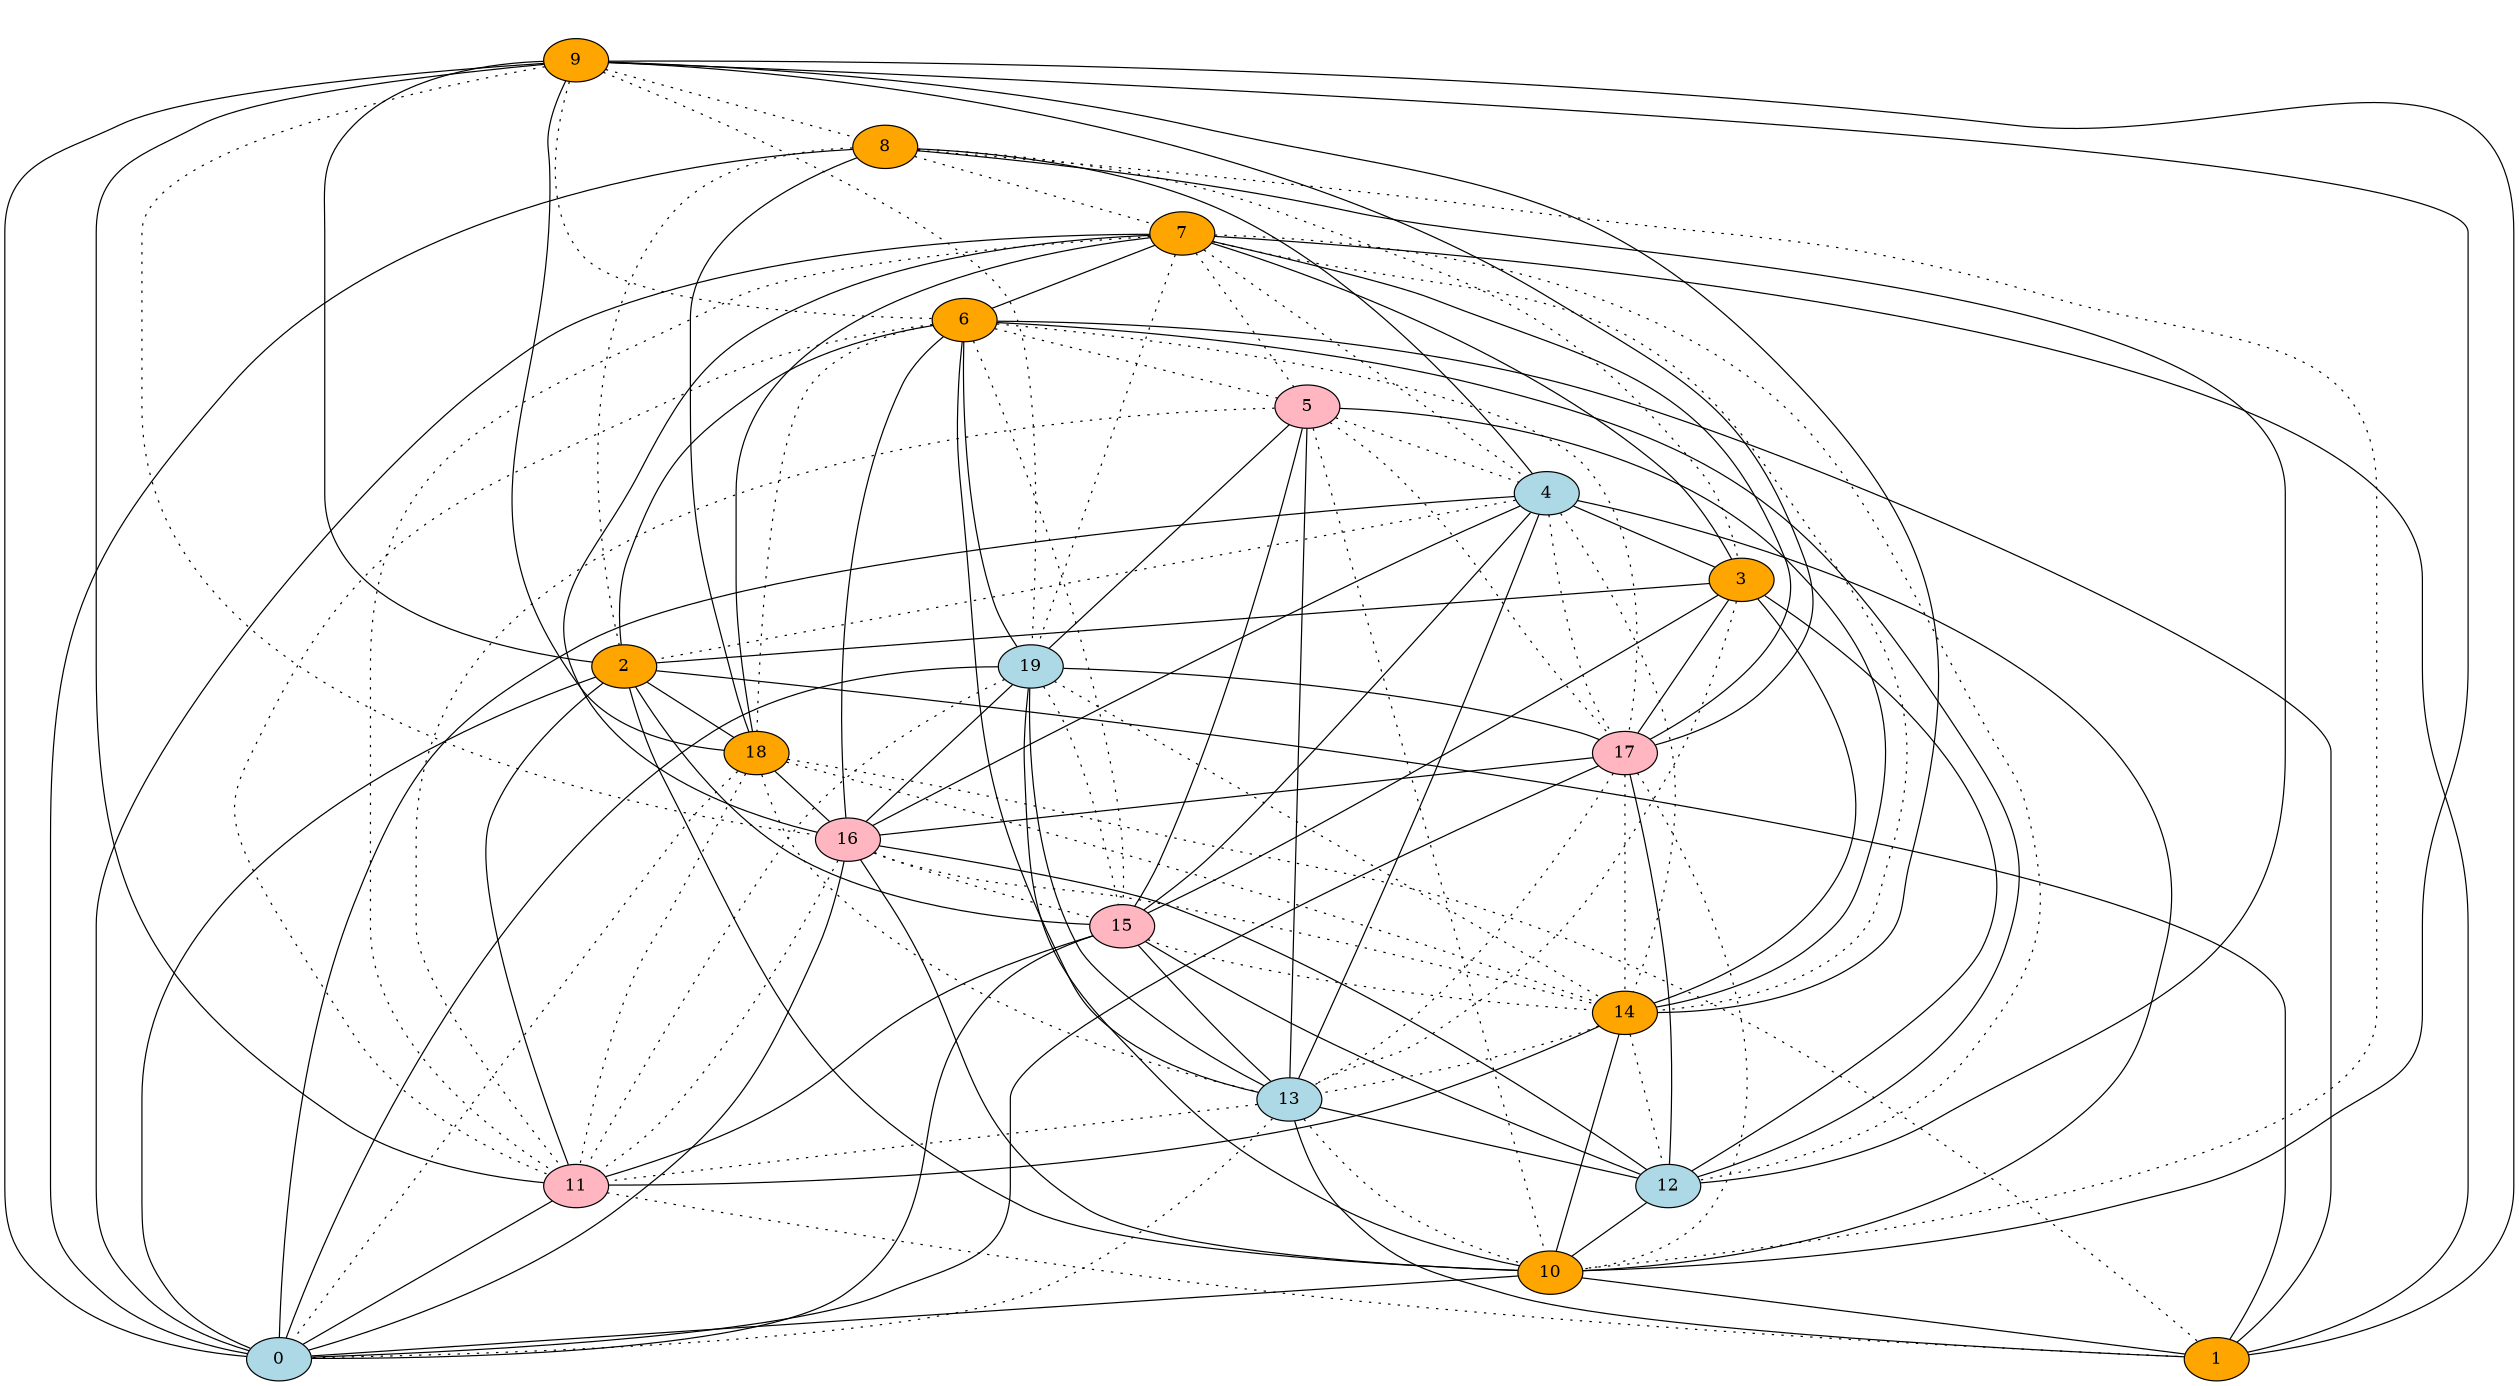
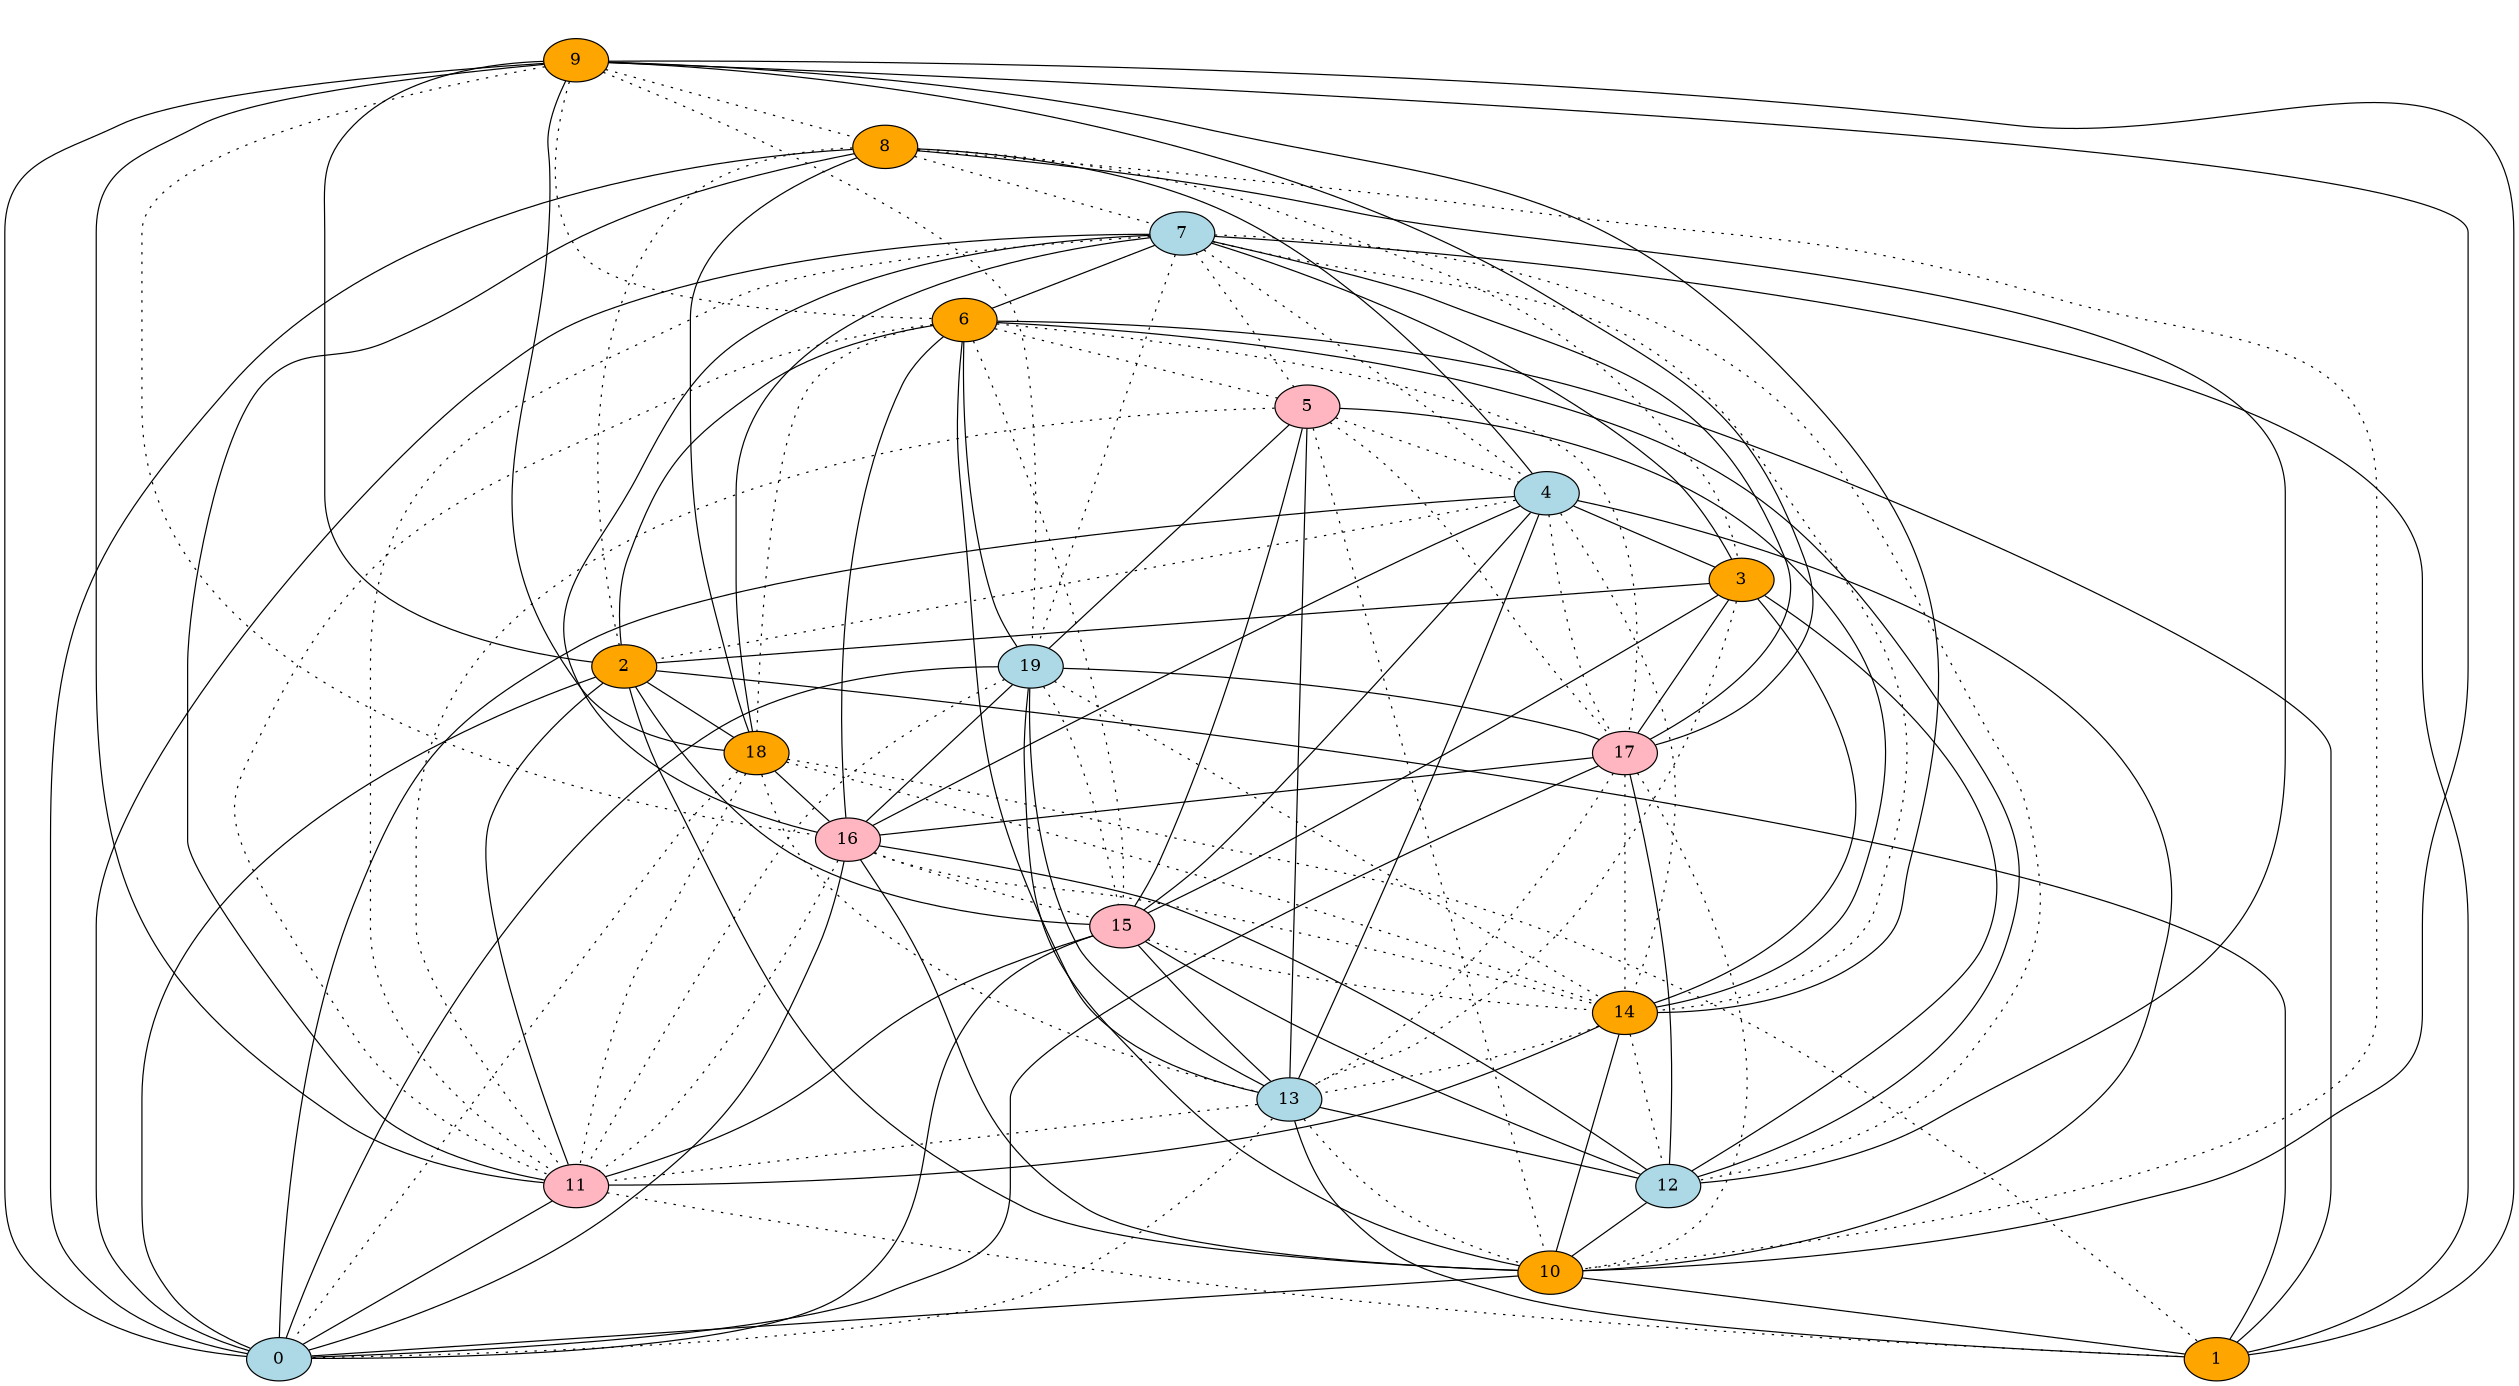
(1182, 233) -> (1182, 233)
none -> (203, 544)
